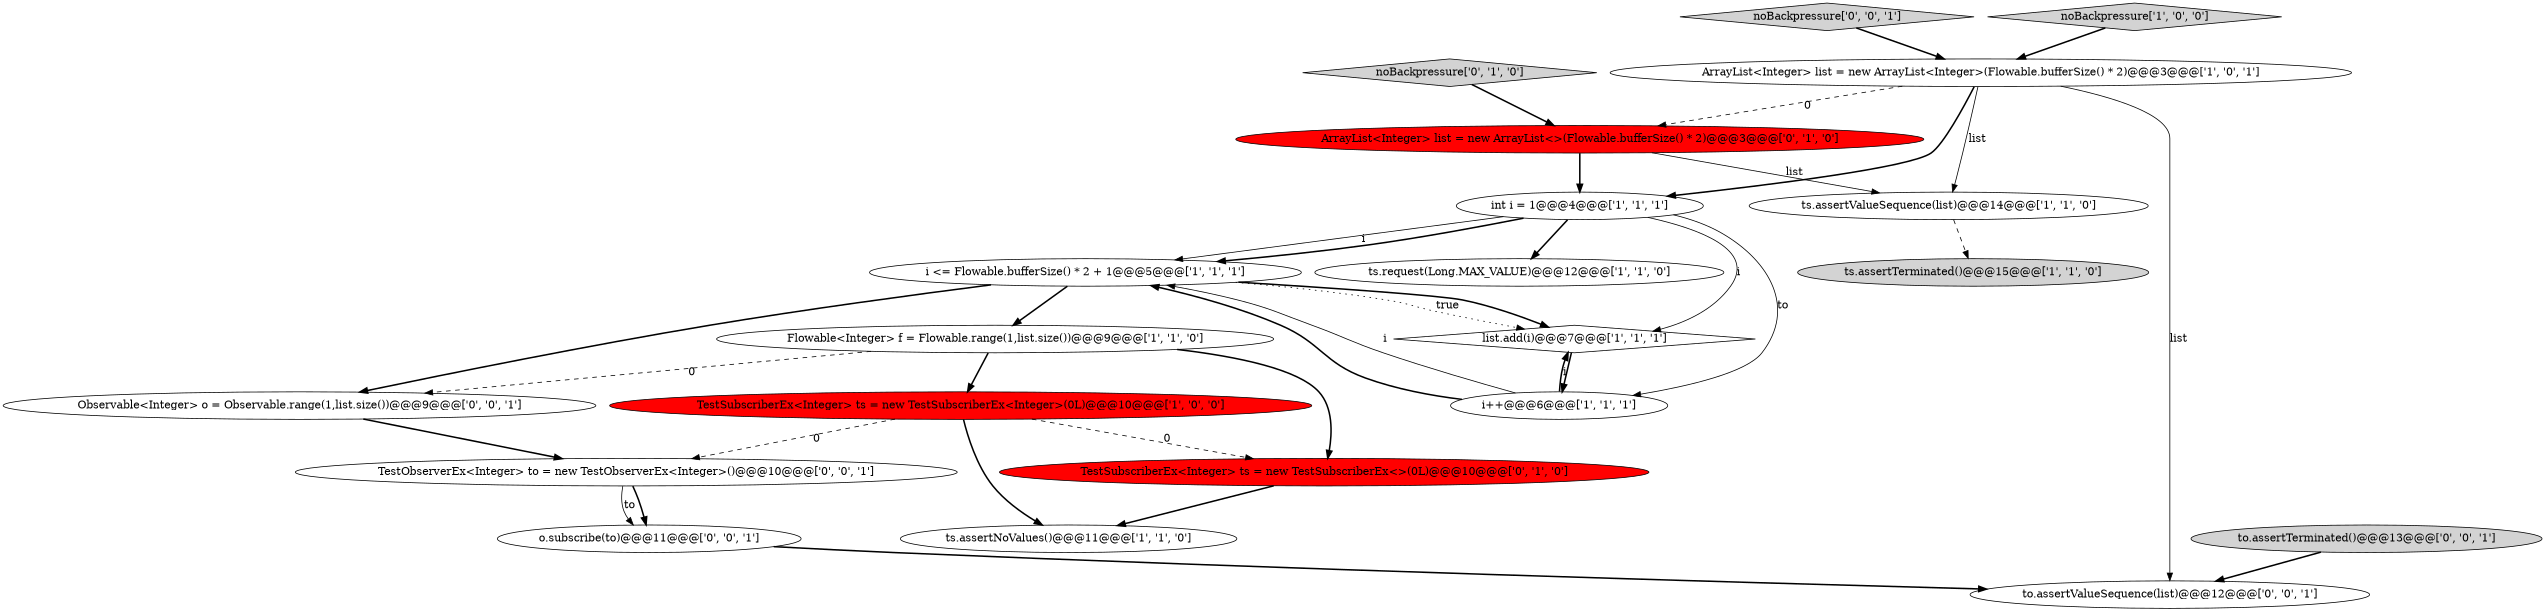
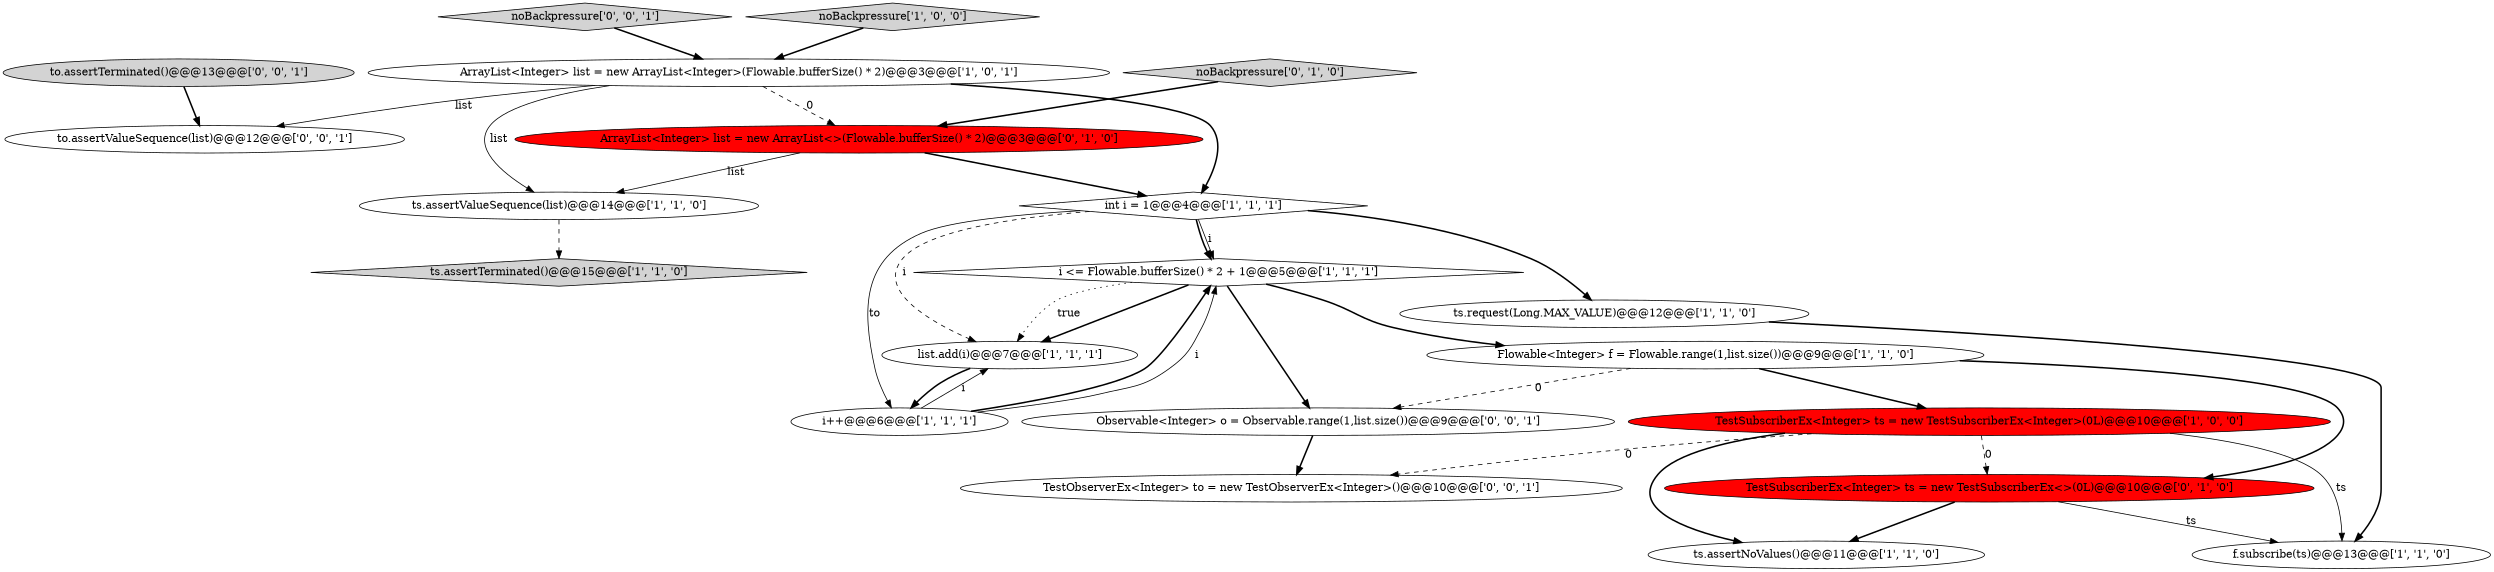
(1580, 206) -> (1193, 206)
(1736, 266) -> (935, 239)
(1085, 272) -> (1219, 272)
(1973, 272) -> (559, 272)
(1574, 339) -> (1010, 355)
(1561, 376) -> (951, 390)
(649, 539) -> none
none -> (2341, 555)
